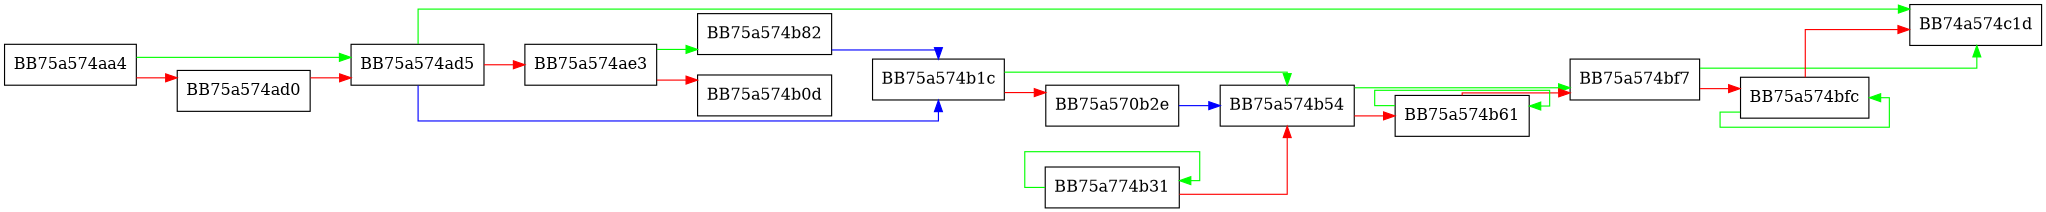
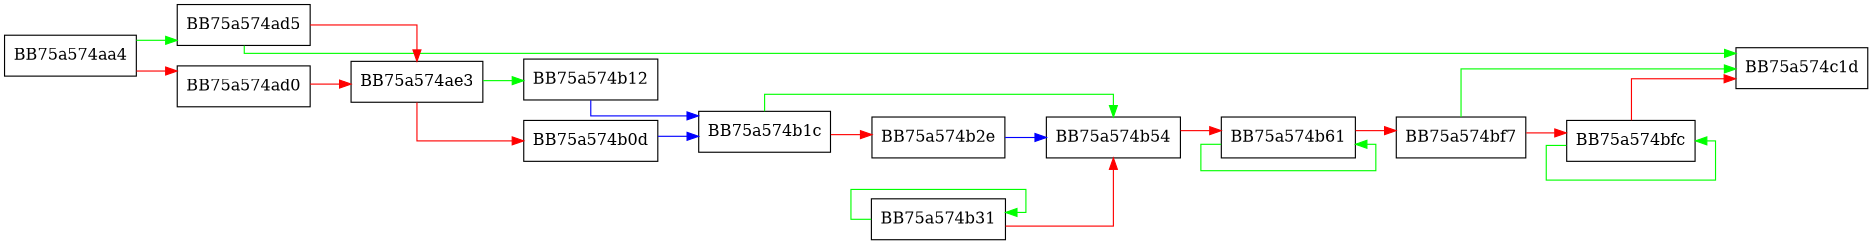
(1976, 25) -> (1802, 68)
(765, 34) -> (591, 80)
(325, 78) -> (325, 84)
(1457, 88) -> none
(1112, 106) -> (938, 137)
(665, 121) -> (673, 136)
(1112, 187) -> (938, 219)
